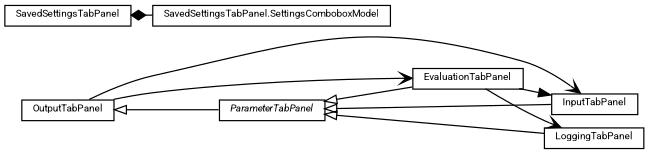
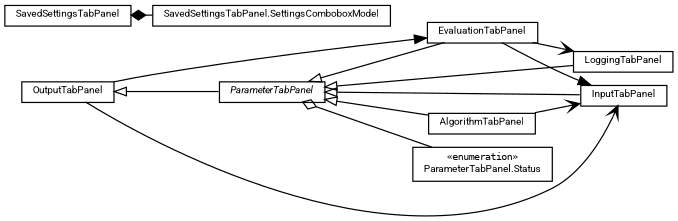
(256, 84) -> (264, 58)
none -> (482, 123)
none -> (482, 164)
